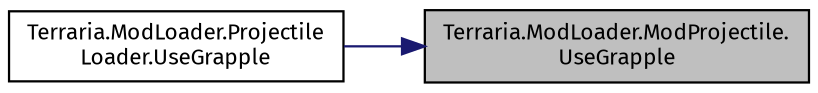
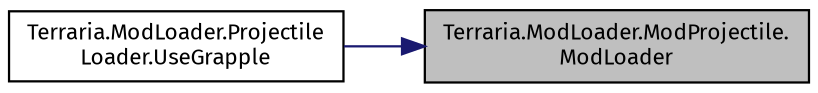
(617, 46) -> (617, 46)
